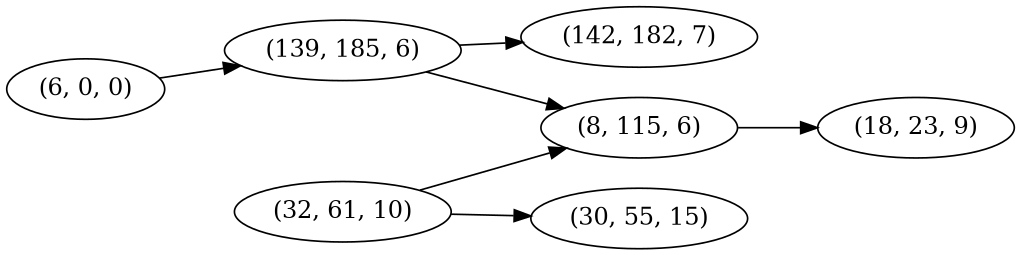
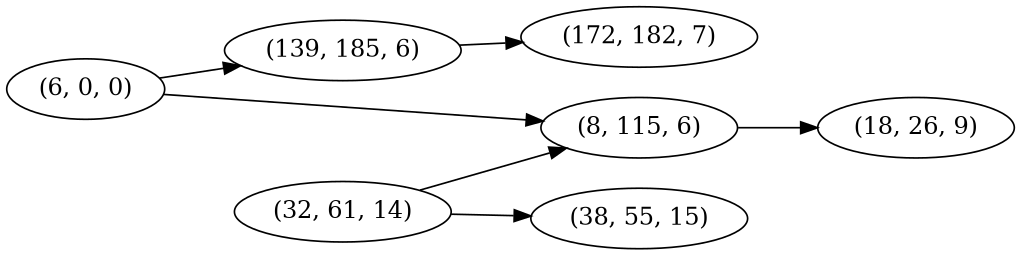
(639, 37) -> (639, 37)
(487, 88) -> (345, 107)
(916, 128) -> (916, 128)
(343, 212) -> (343, 212)
(639, 218) -> (639, 218)
